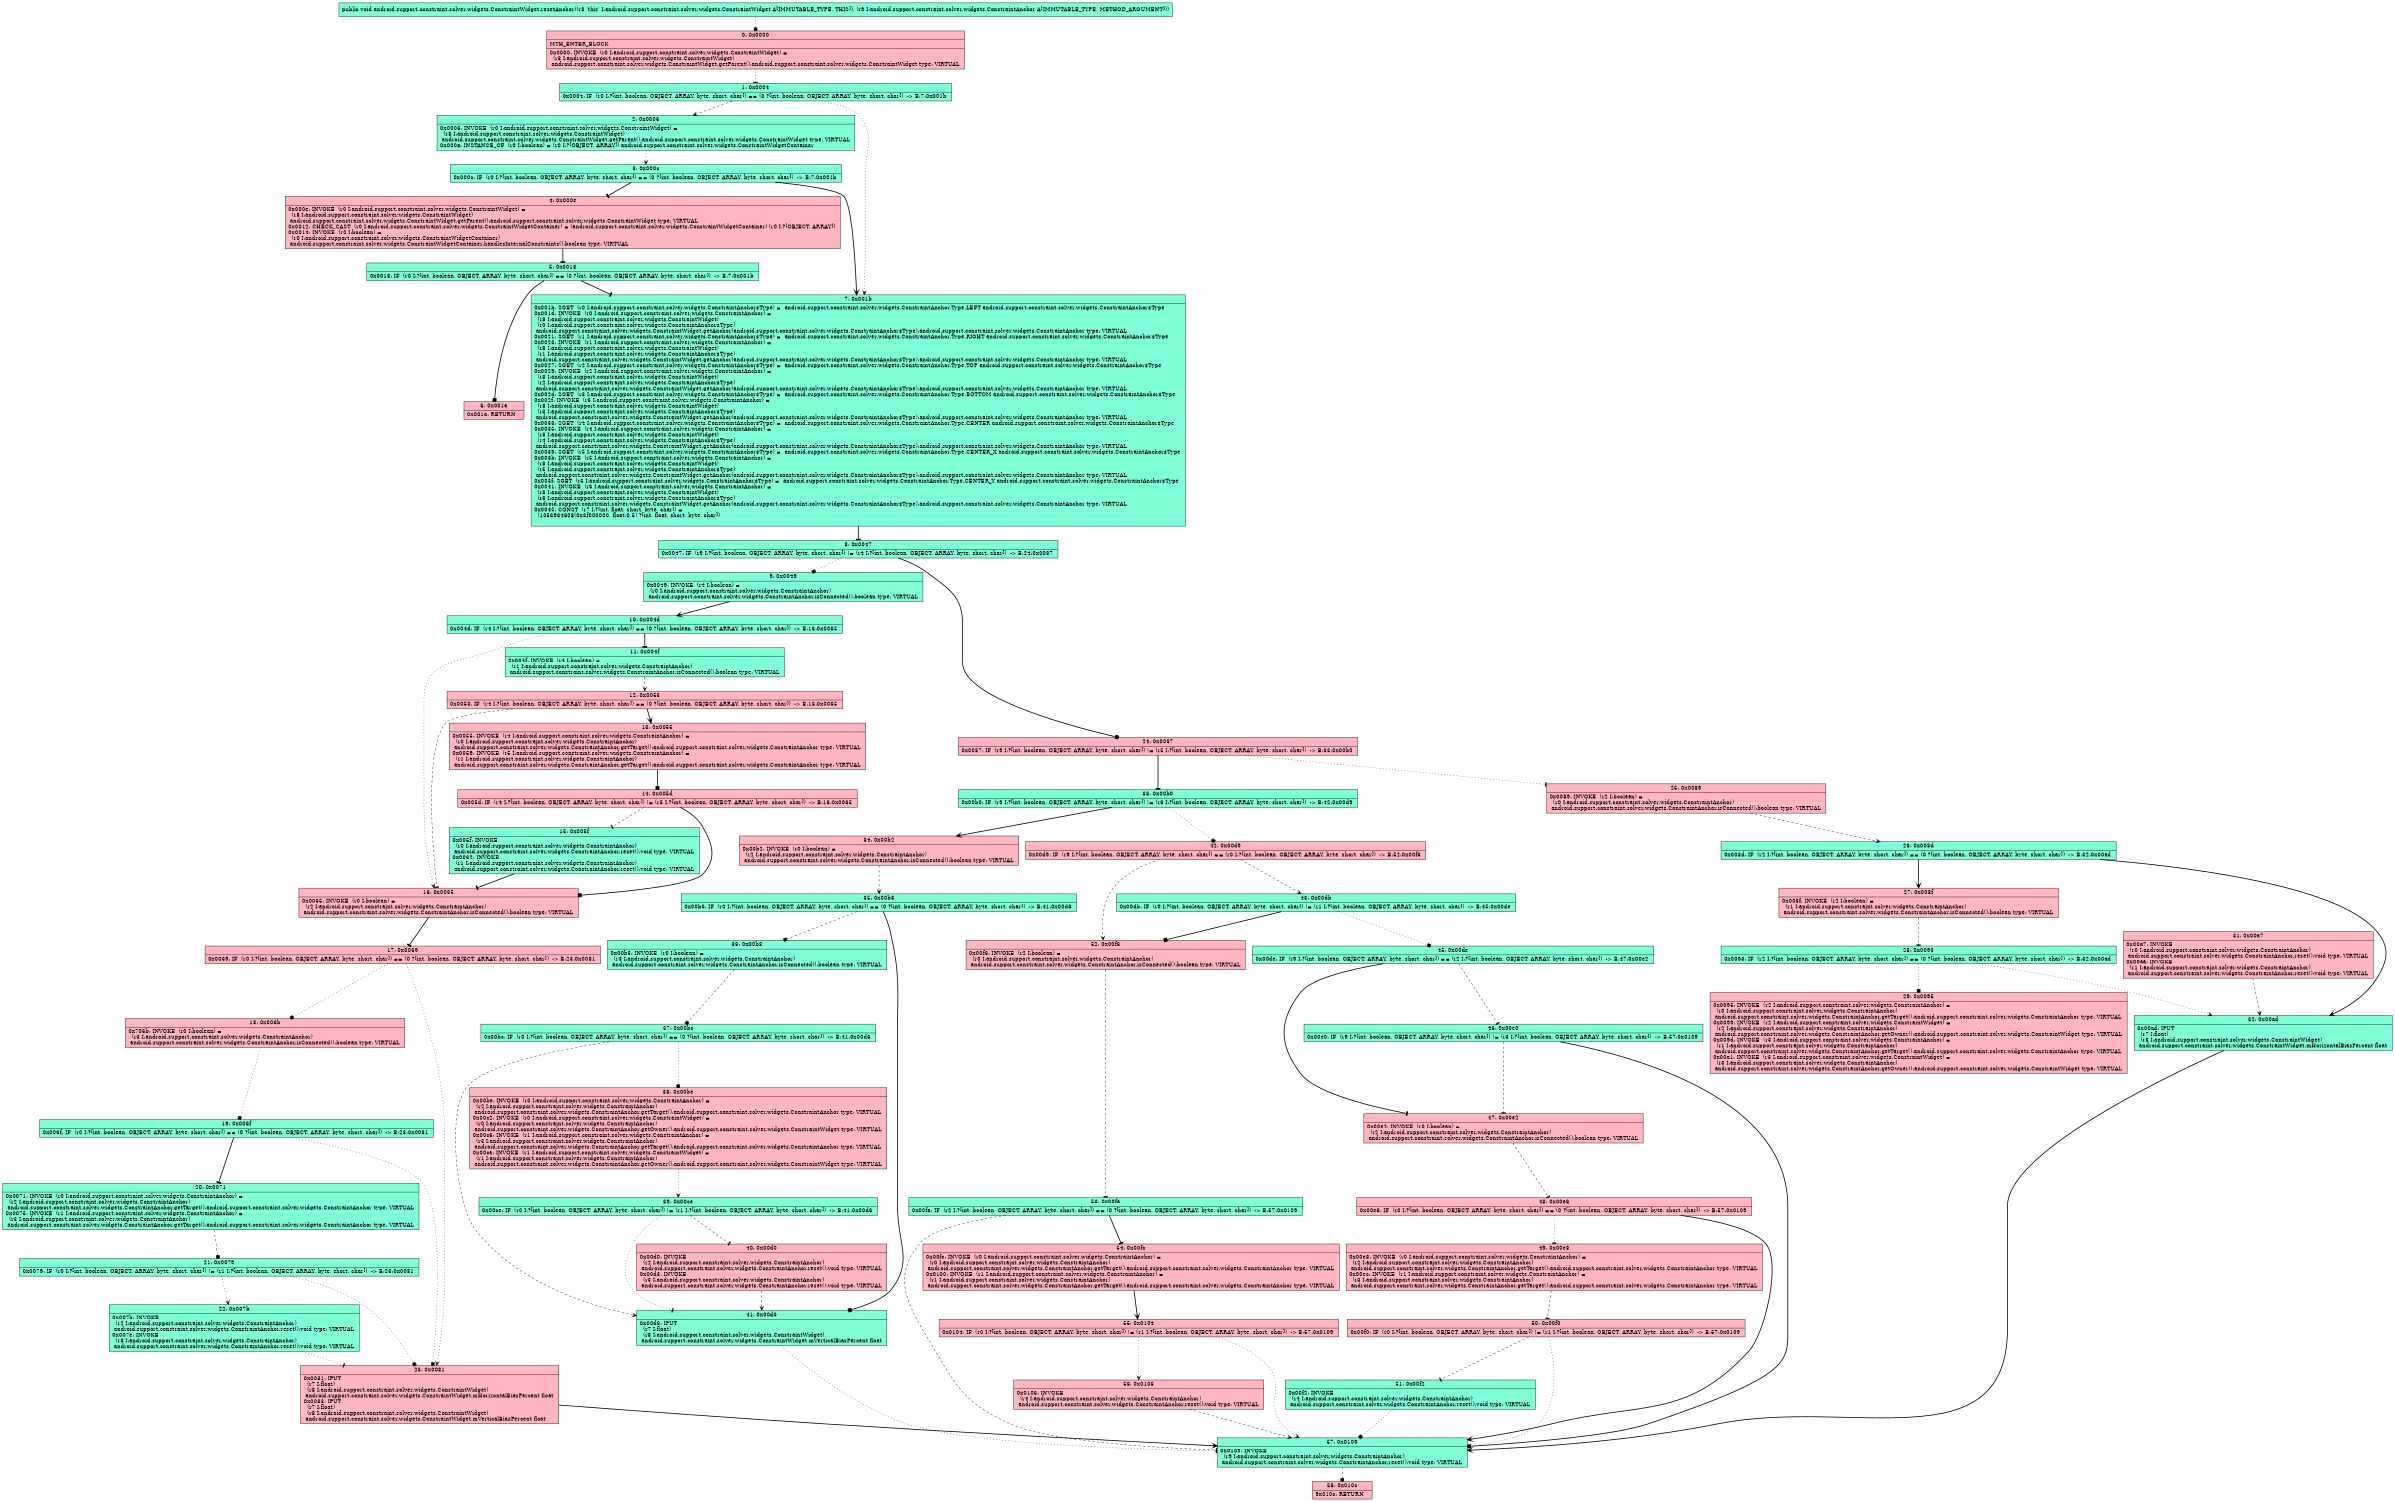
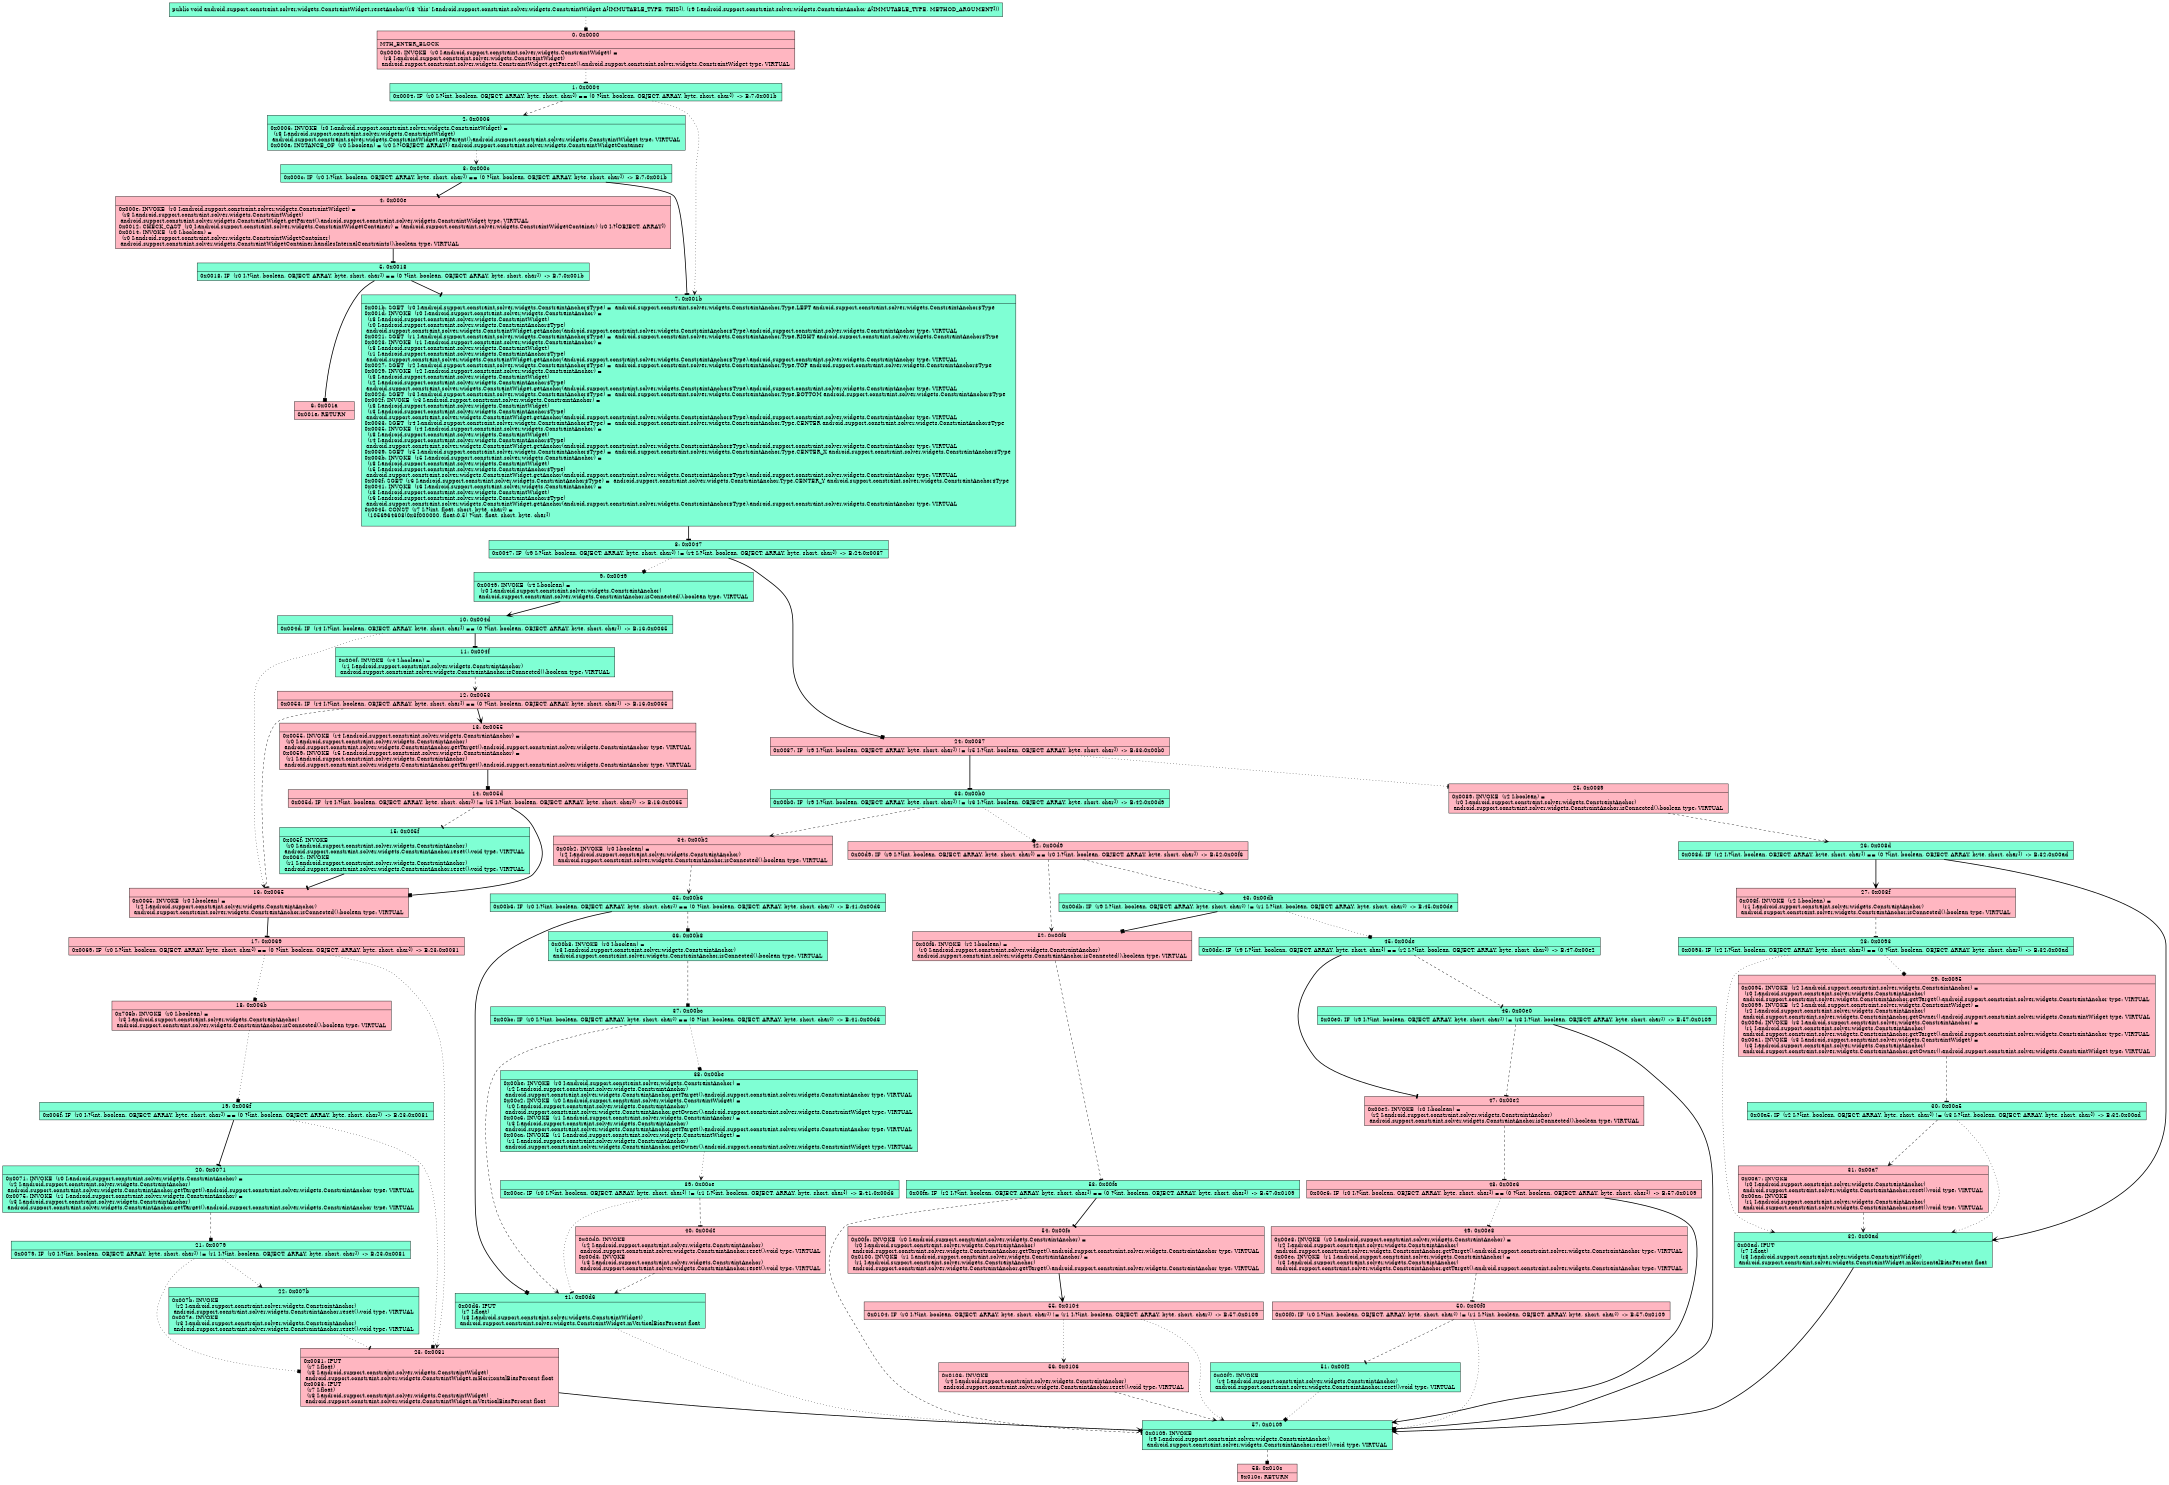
(849, 208) -> (679, 209)
(1036, 821) -> (849, 821)
none -> (1947, 1111)
(678, 1128) -> (709, 1111)
